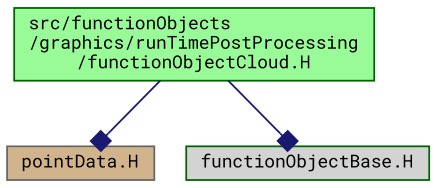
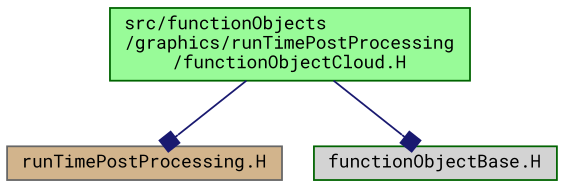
(81, 163) -> (145, 163)
